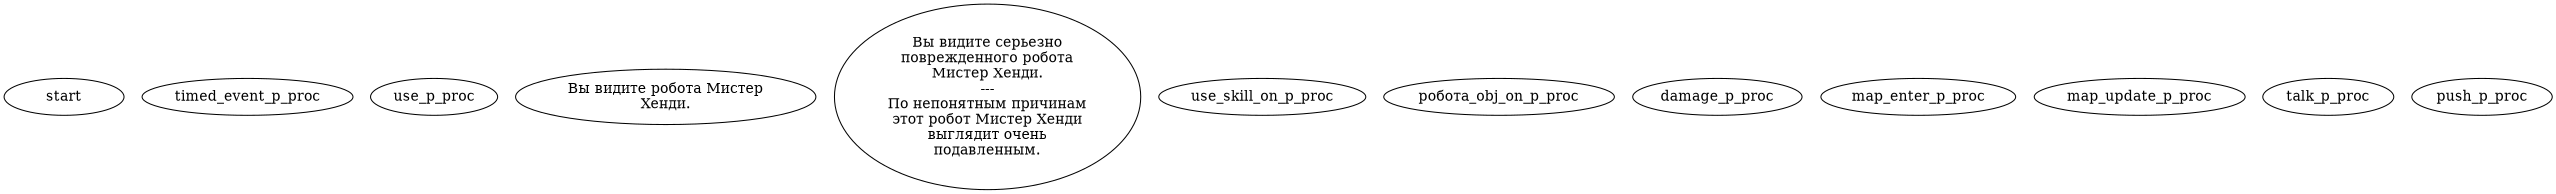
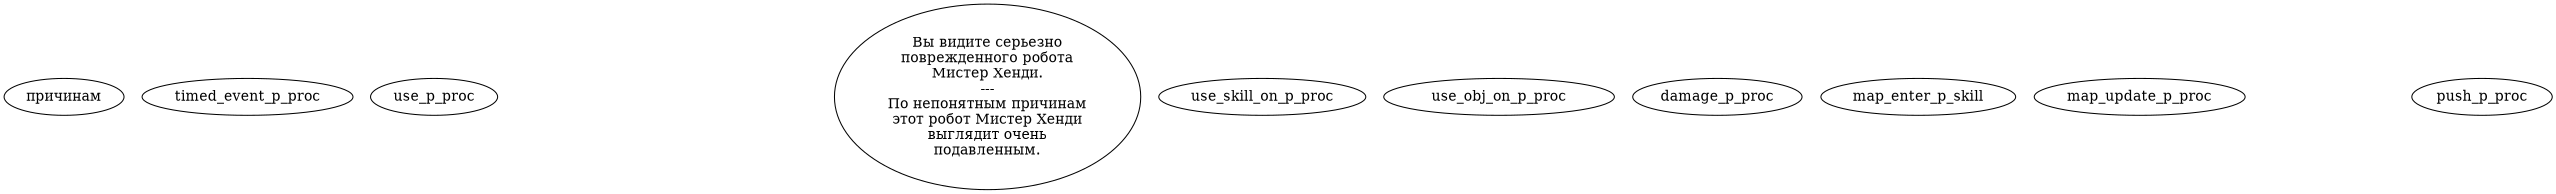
(64, 97) -> (64, 97)
(666, 97) -> none
(1499, 97) -> (1499, 97)
(1918, 97) -> (1918, 97)
(2328, 97) -> none
